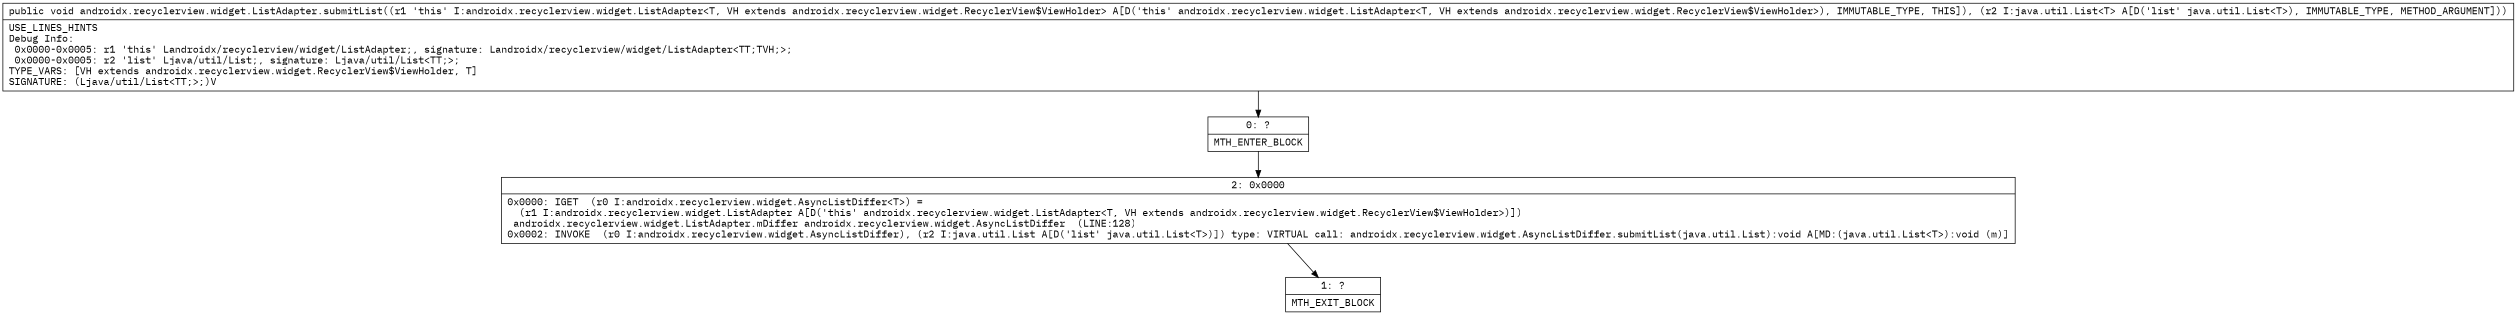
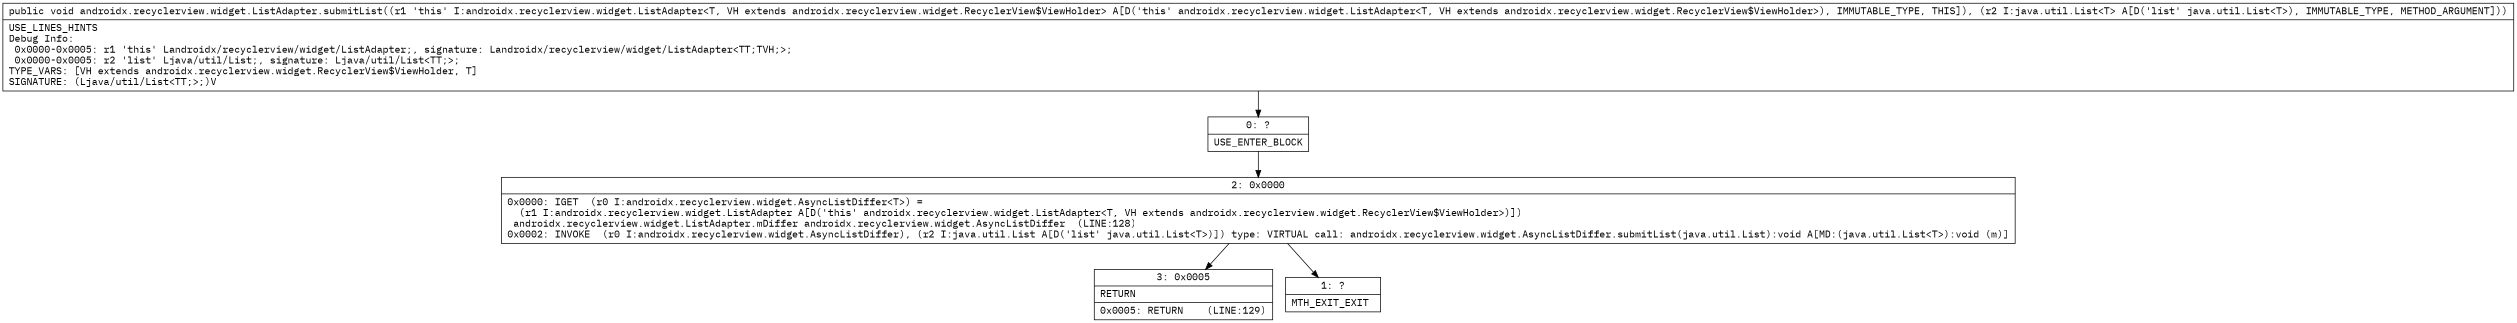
(1258, 142) -> (1258, 142)
none -> (1183, 295)
(1333, 303) -> (1330, 303)
